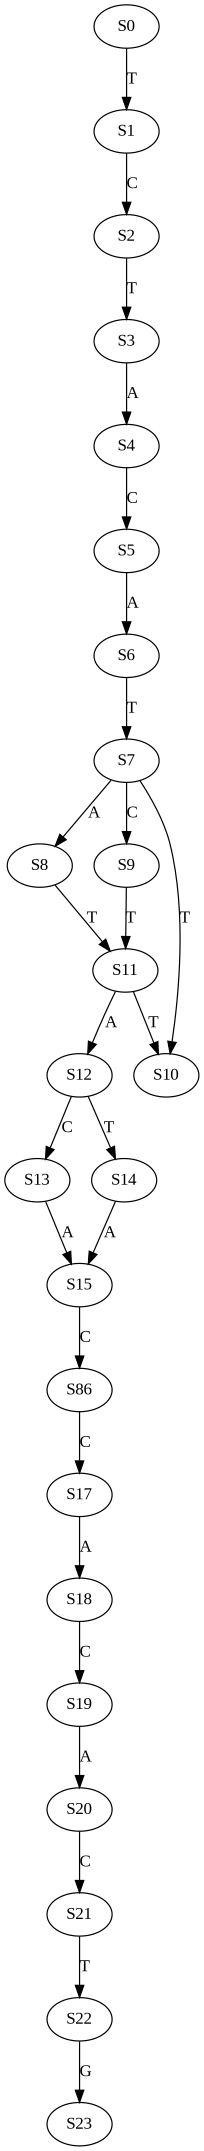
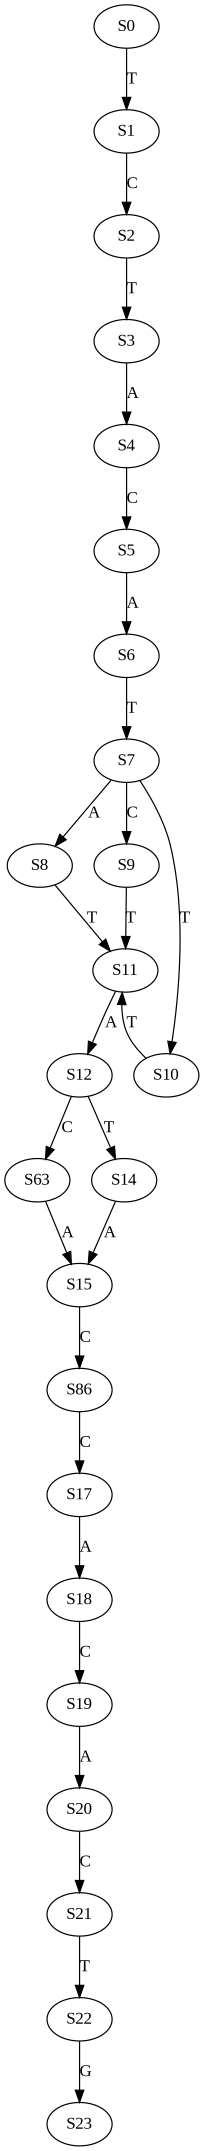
(144, 1017) -> (128, 1034)
(37, 1180) -> (37, 1180)
